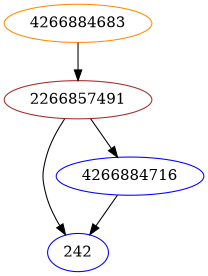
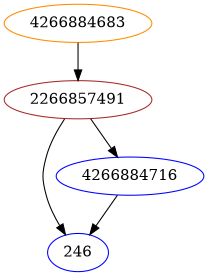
(78, 253) -> (78, 253)
